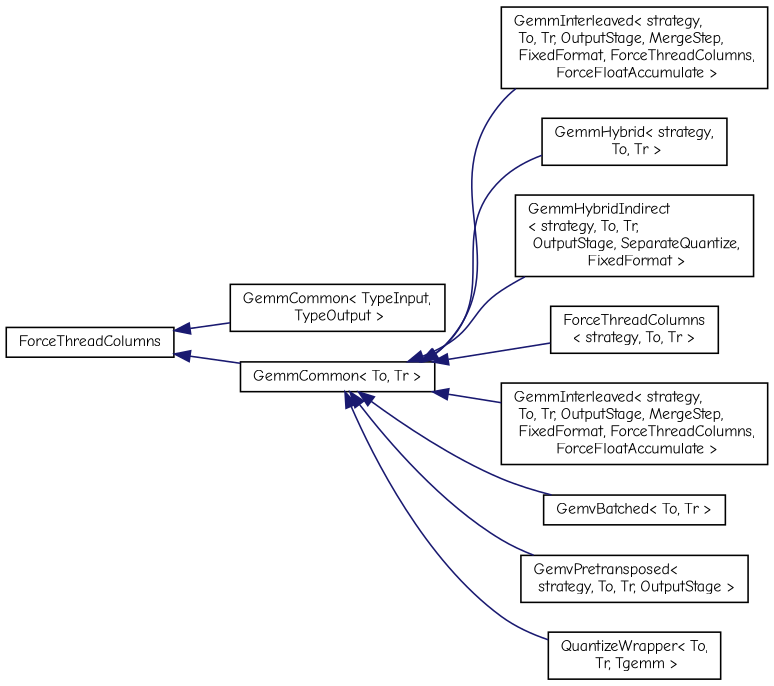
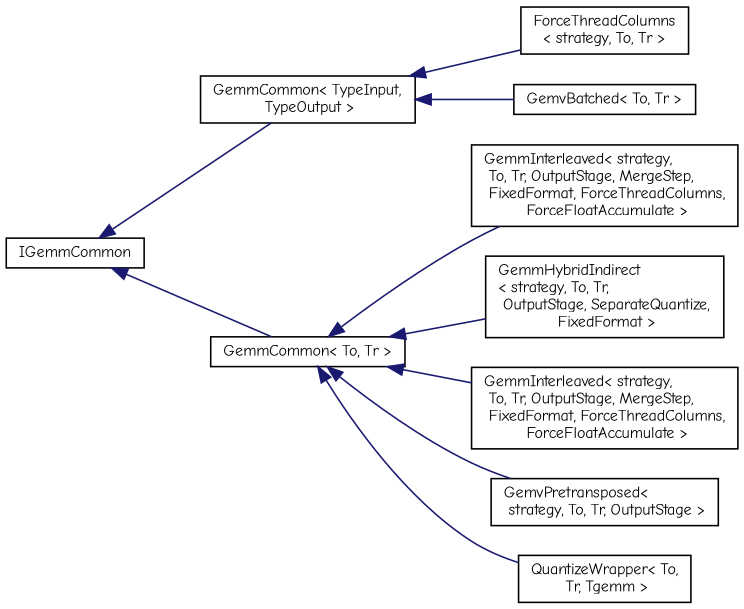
(634, 142) -> none
(90, 342) -> (75, 253)
(499, 351) -> (473, 61)
(457, 457) -> (473, 99)
